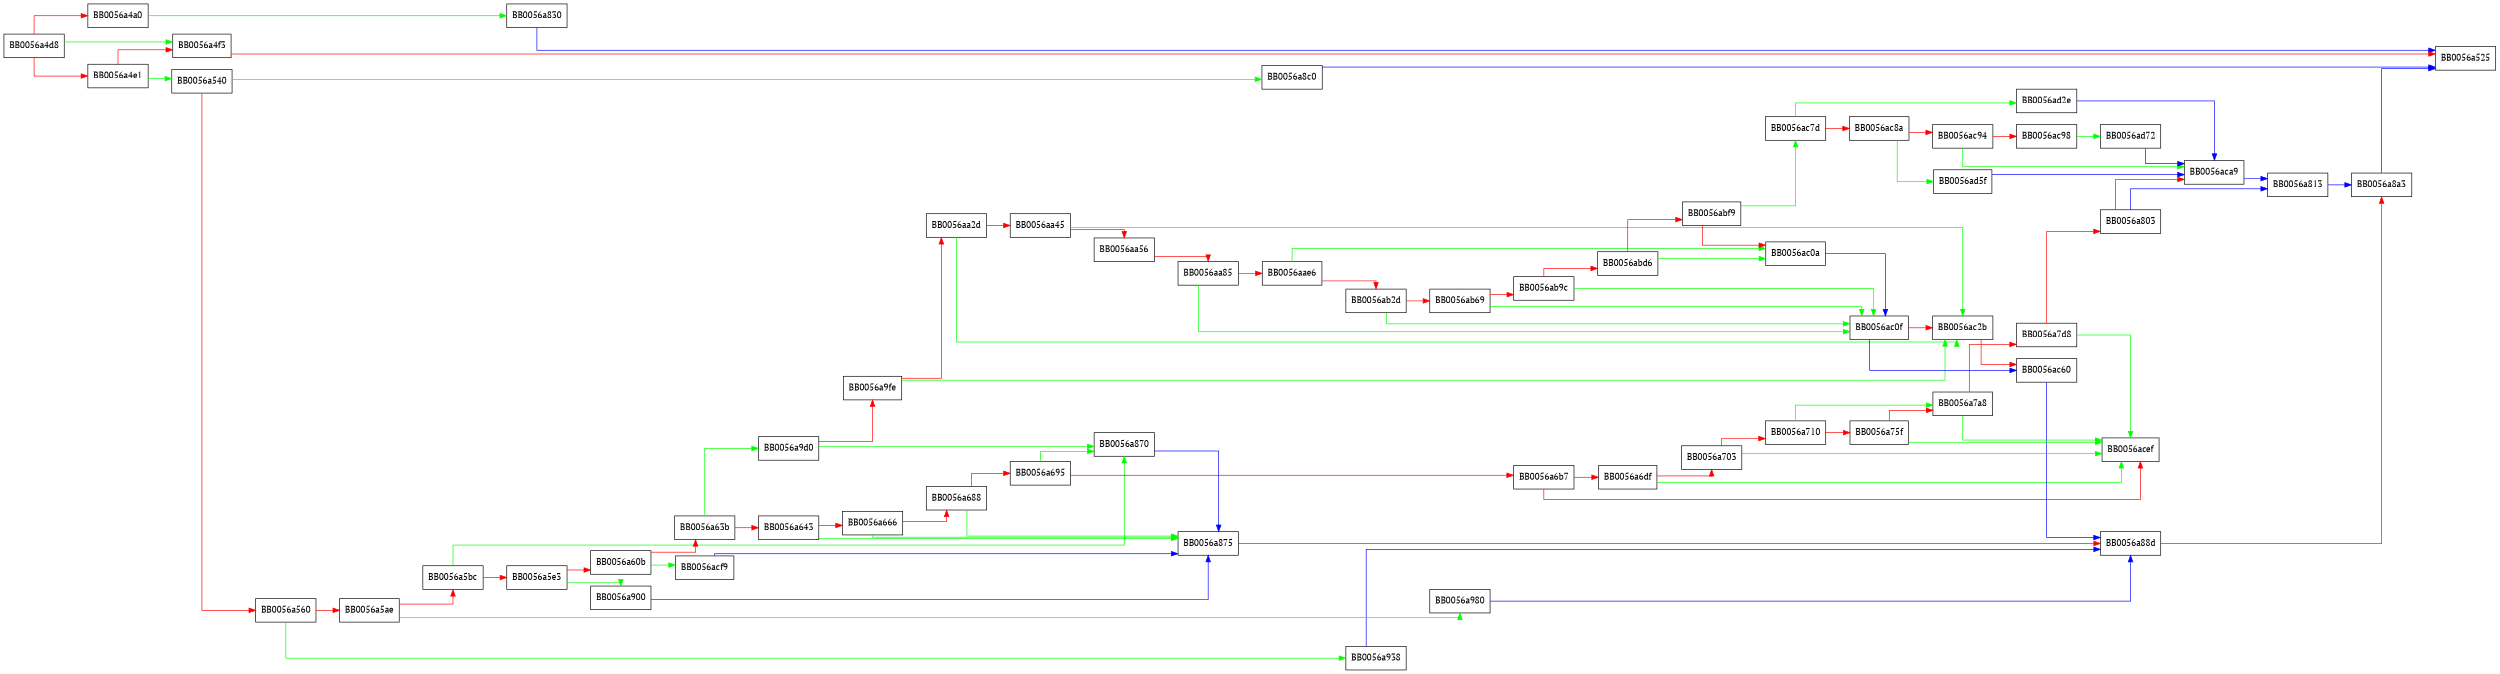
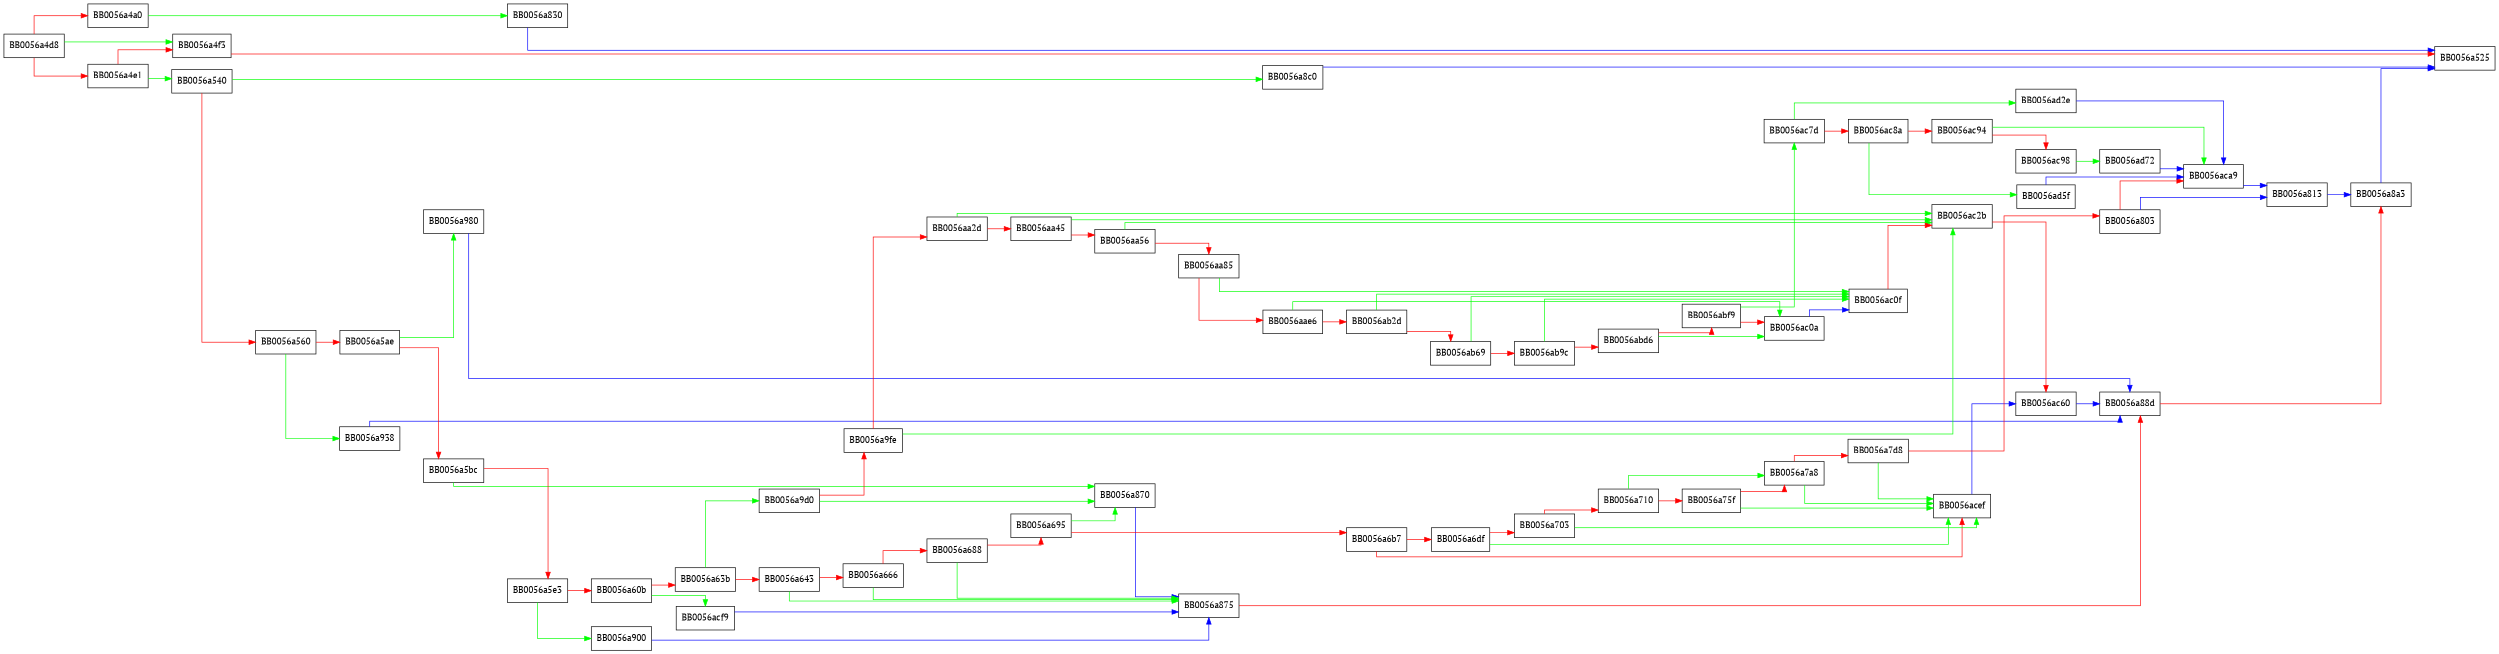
none -> (1522, 223)
(1924, 370) -> (1972, 430)
